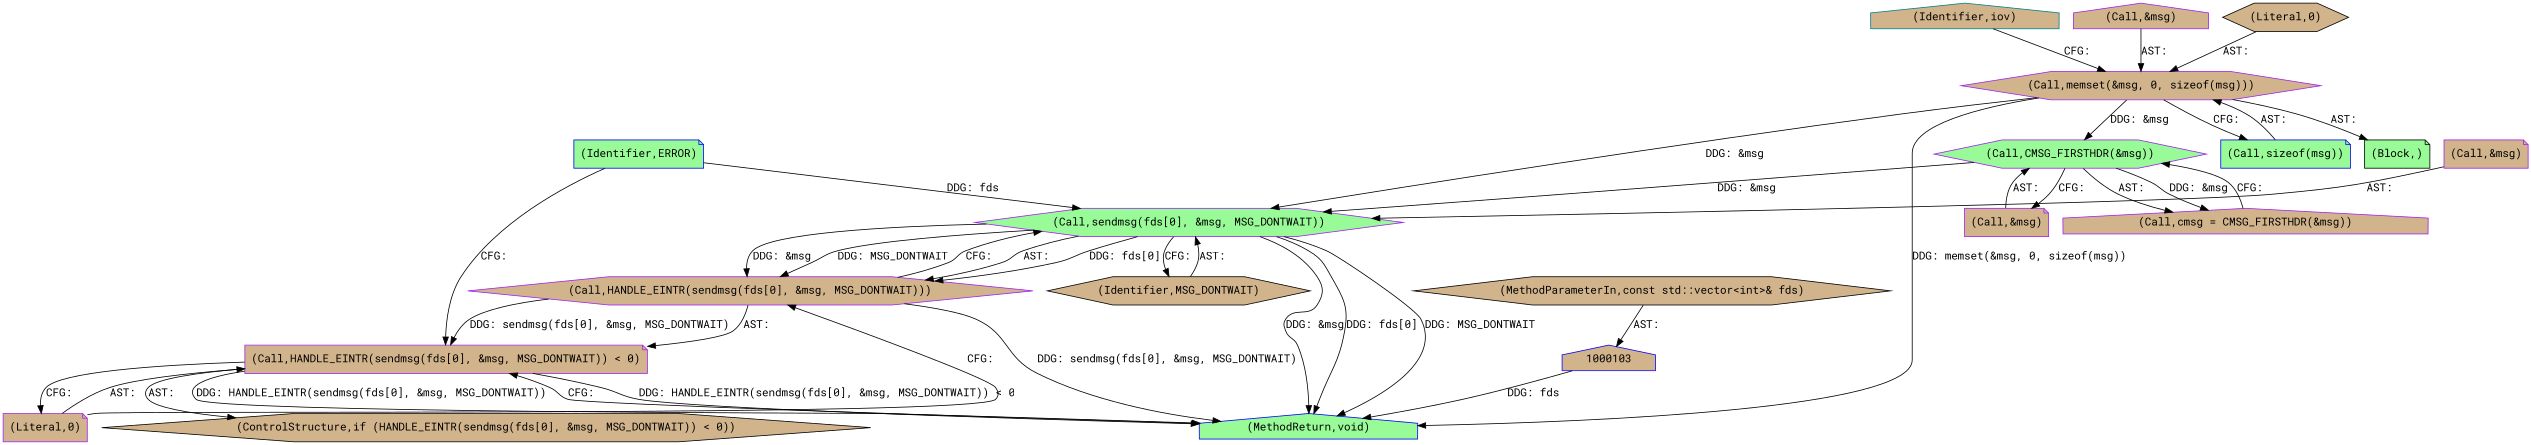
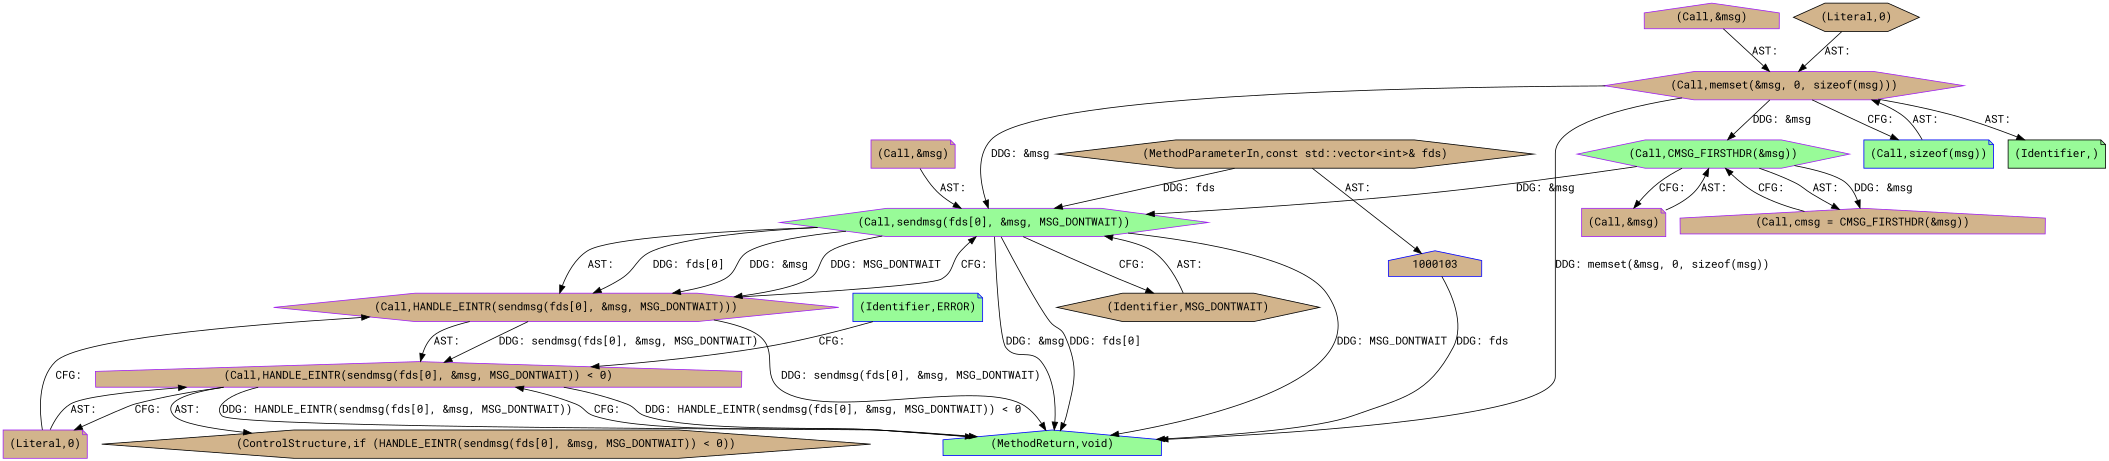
(1965, 17) -> none
(2397, 154) -> (2057, 154)
(888, 185) -> (1148, 187)
(446, 359) -> (419, 376)
